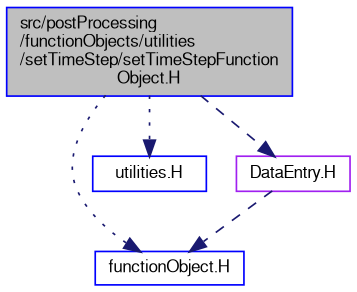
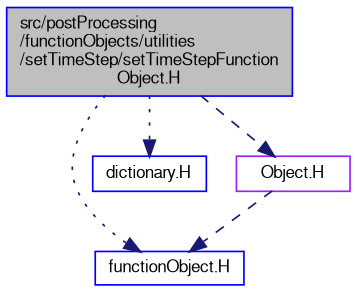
(150, 174) -> (150, 174)
(293, 174) -> (293, 174)
